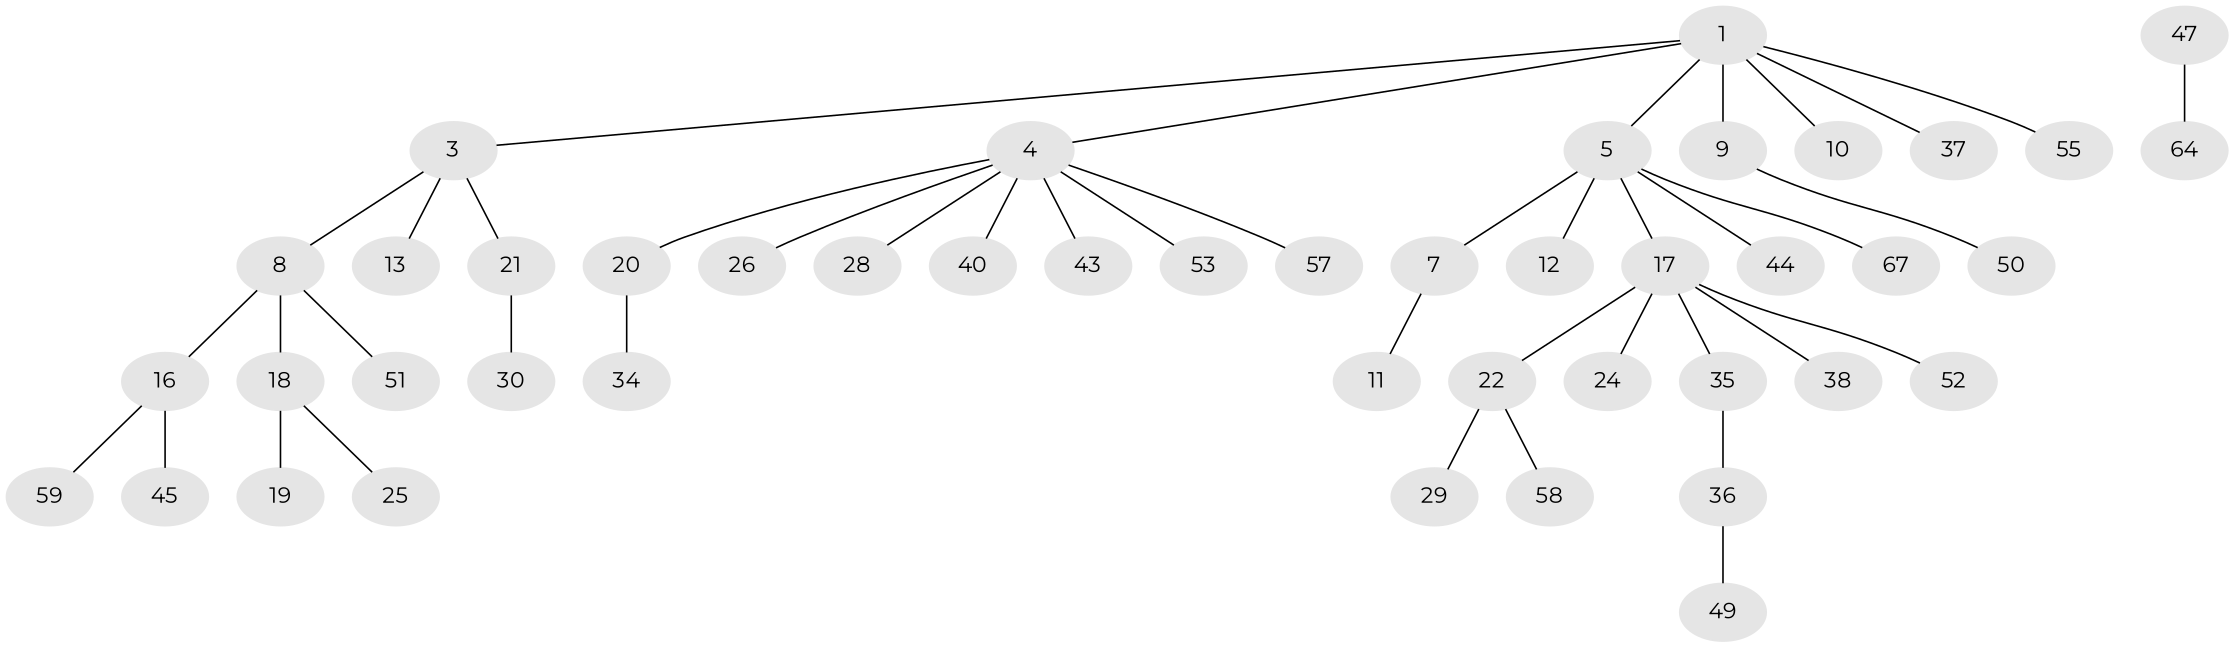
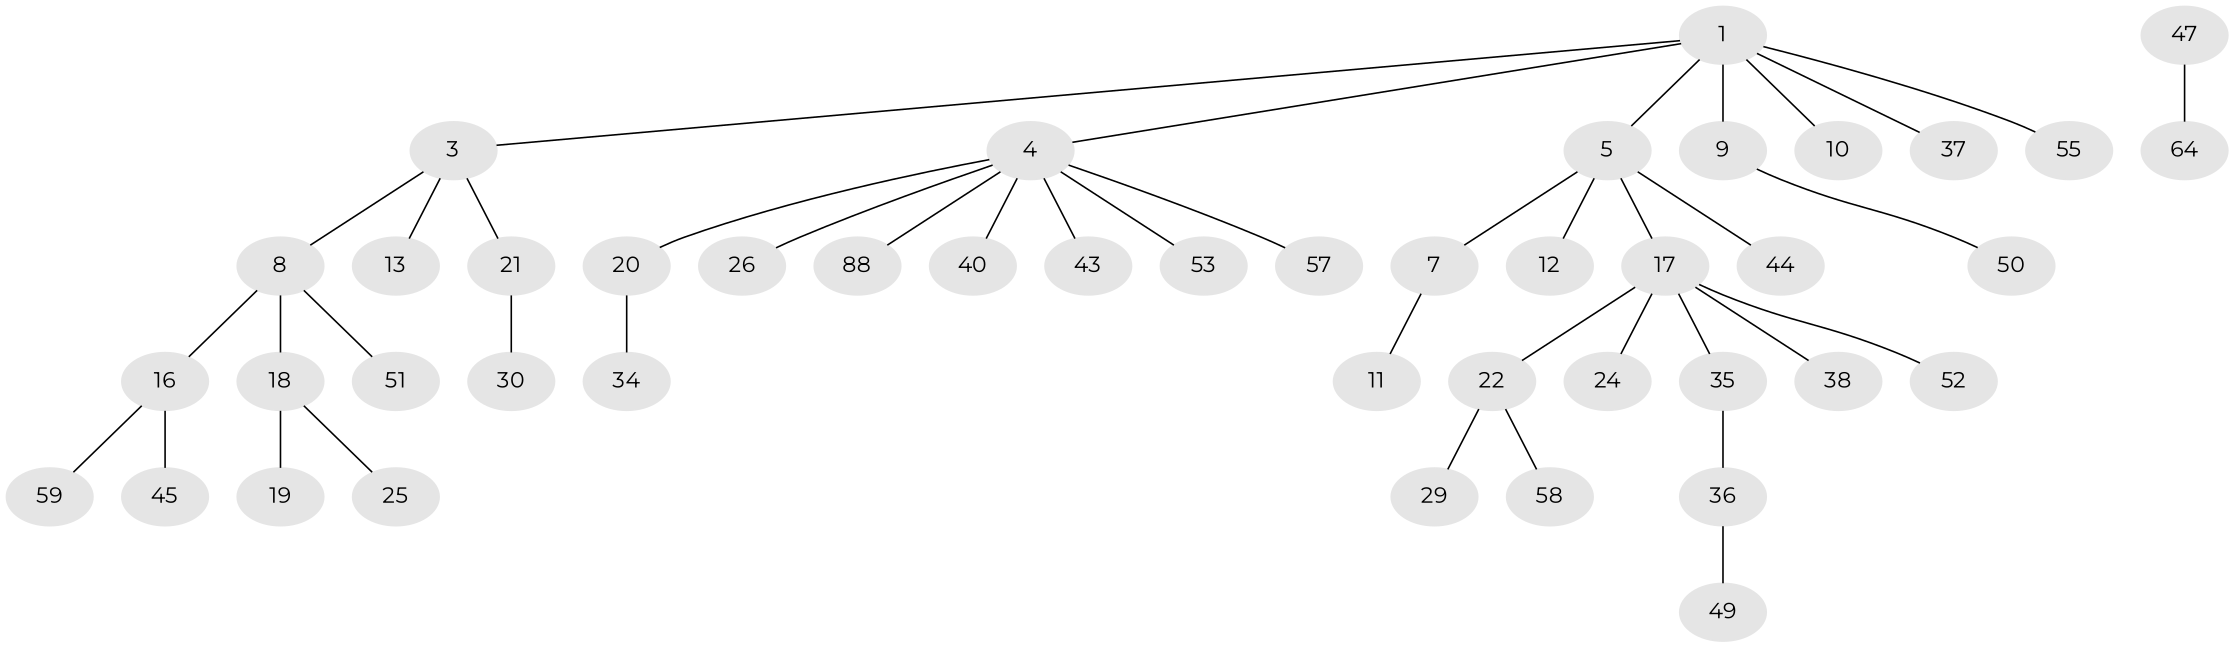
(857, 266) -> (857, 266)
(1896, 266) -> none
